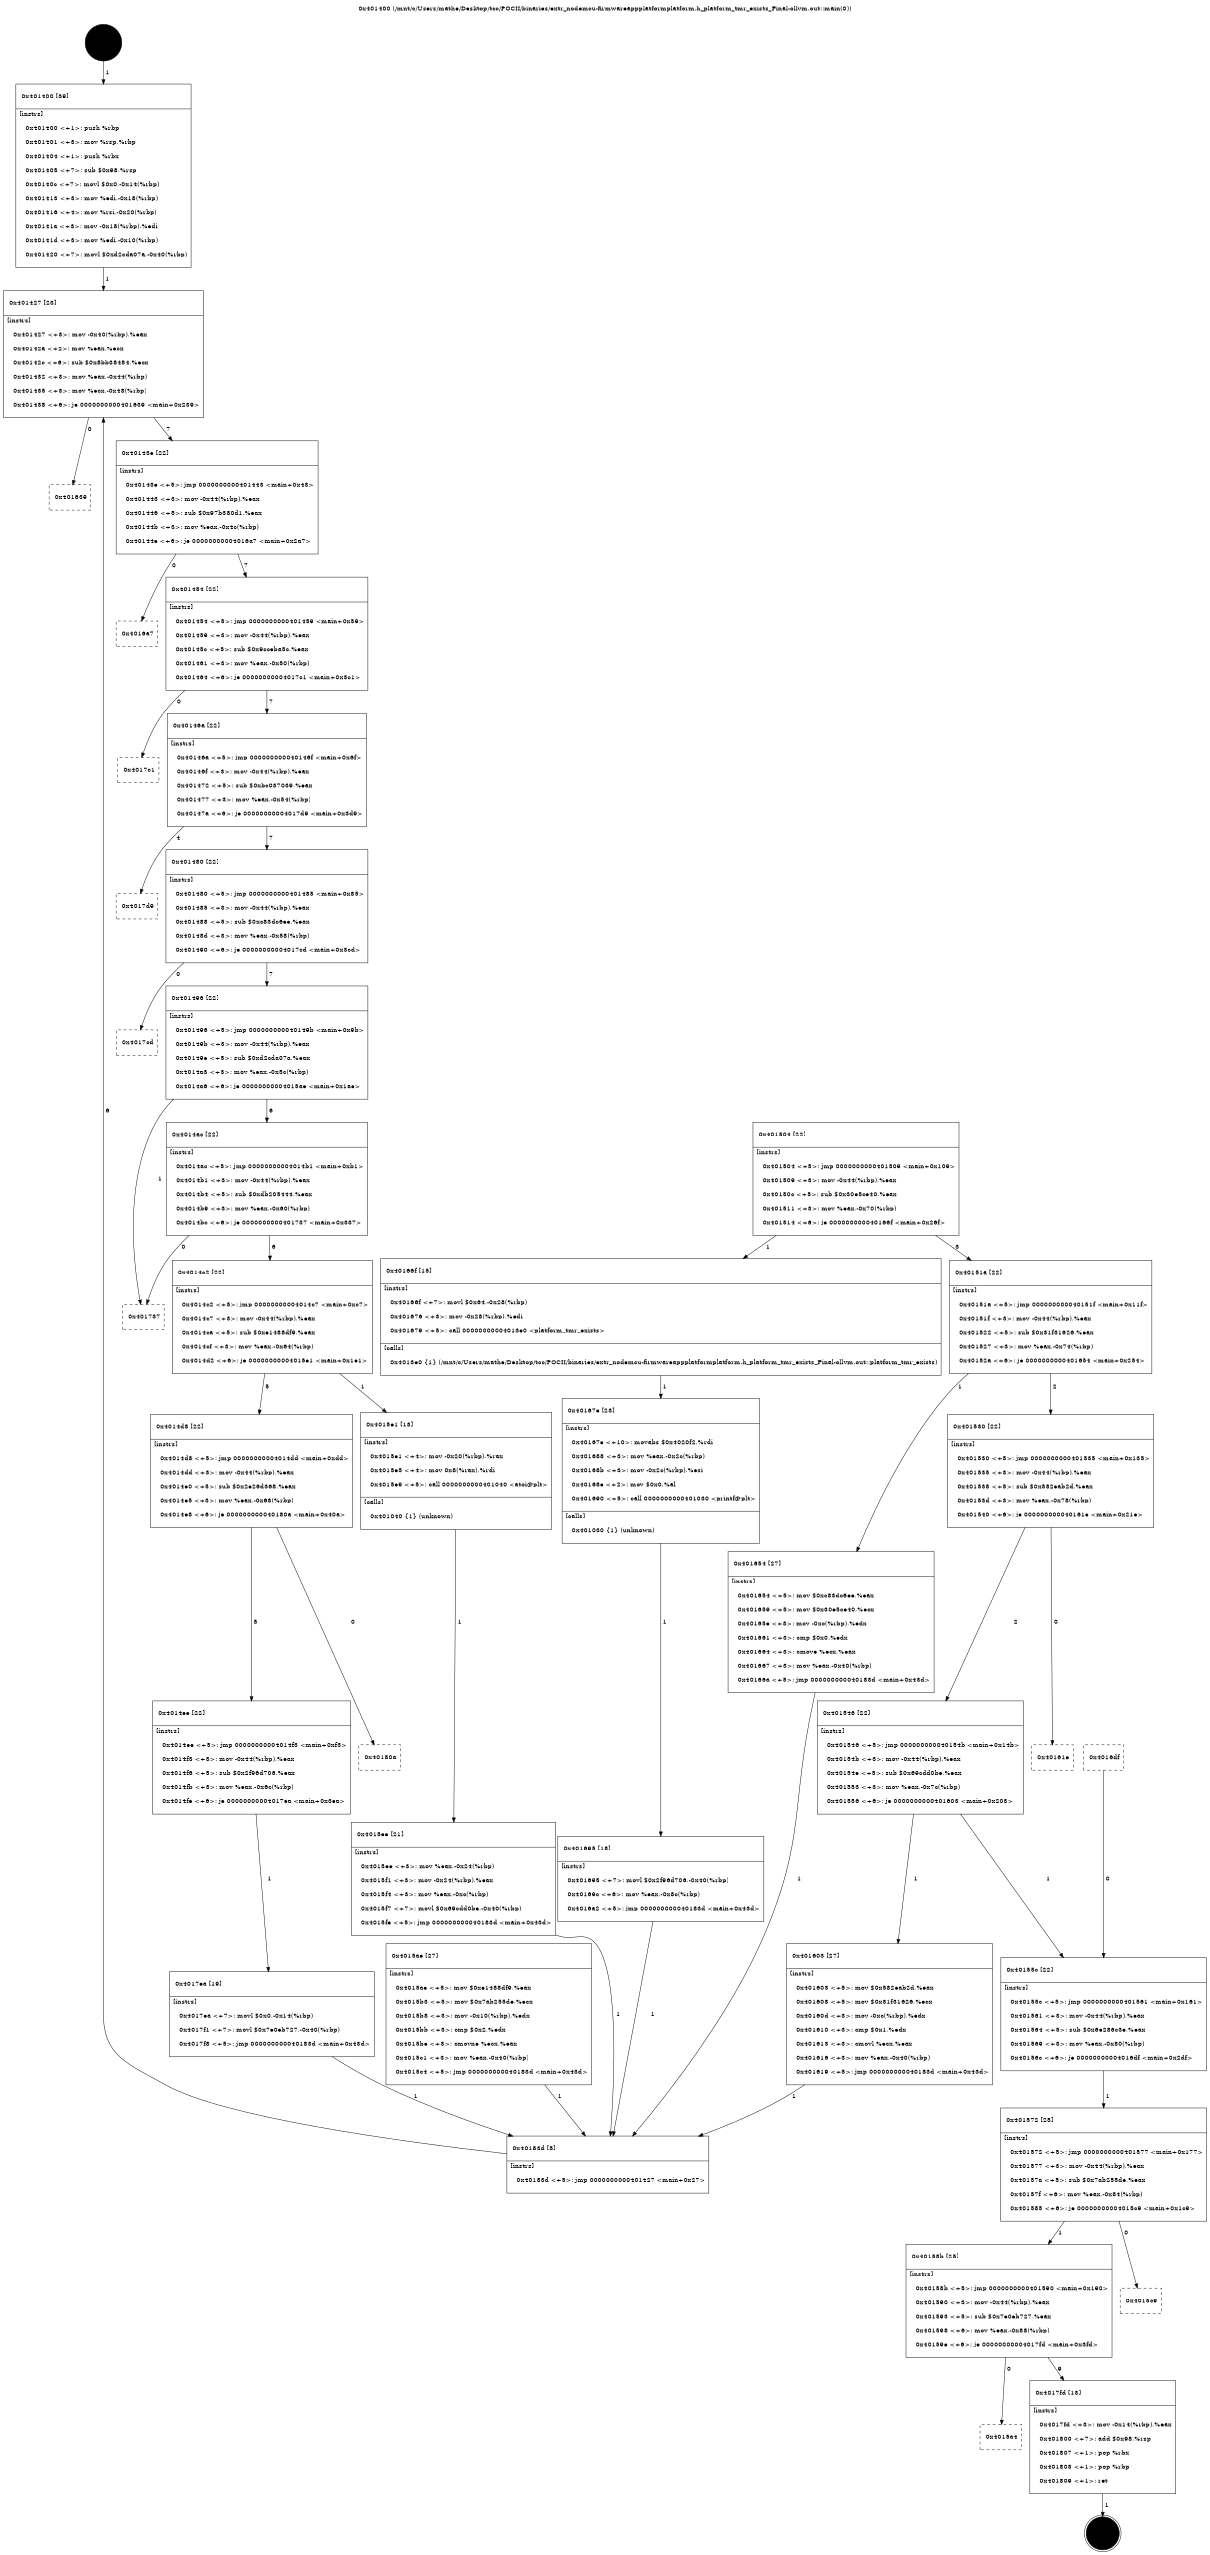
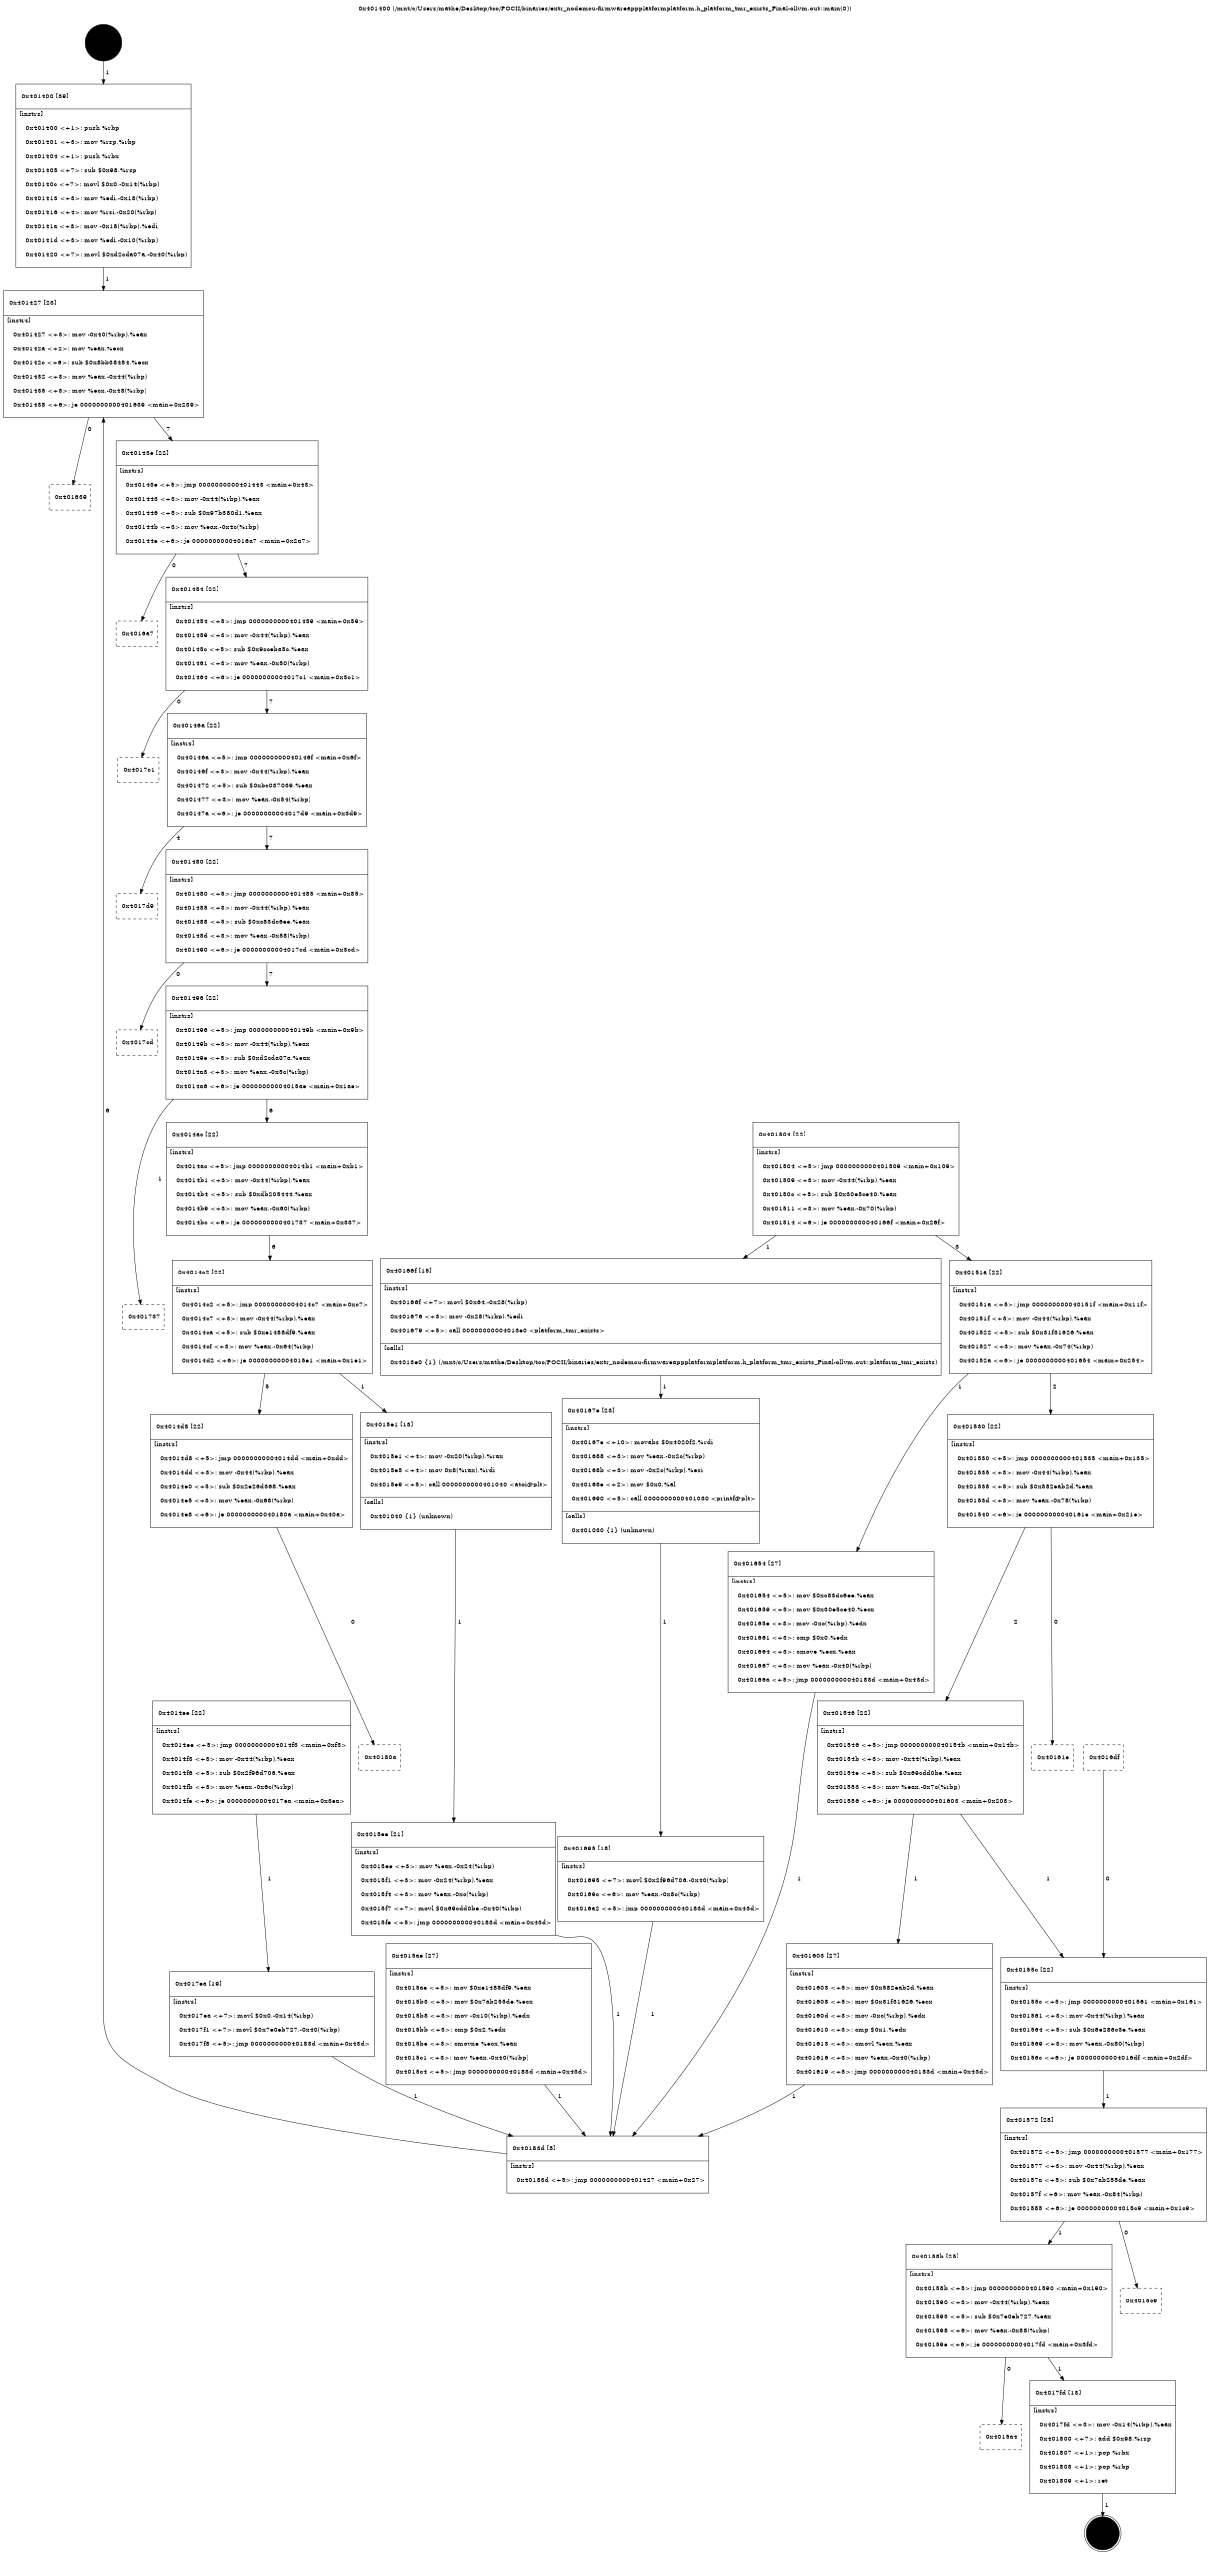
(164, 1265) -> none
(252, 1612) -> none
(1059, 2369) -> (1059, 2369)
